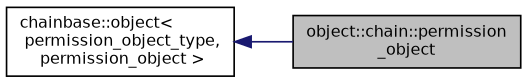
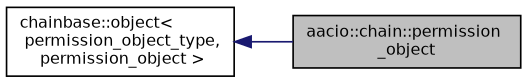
(407, 42) -> (407, 42)
